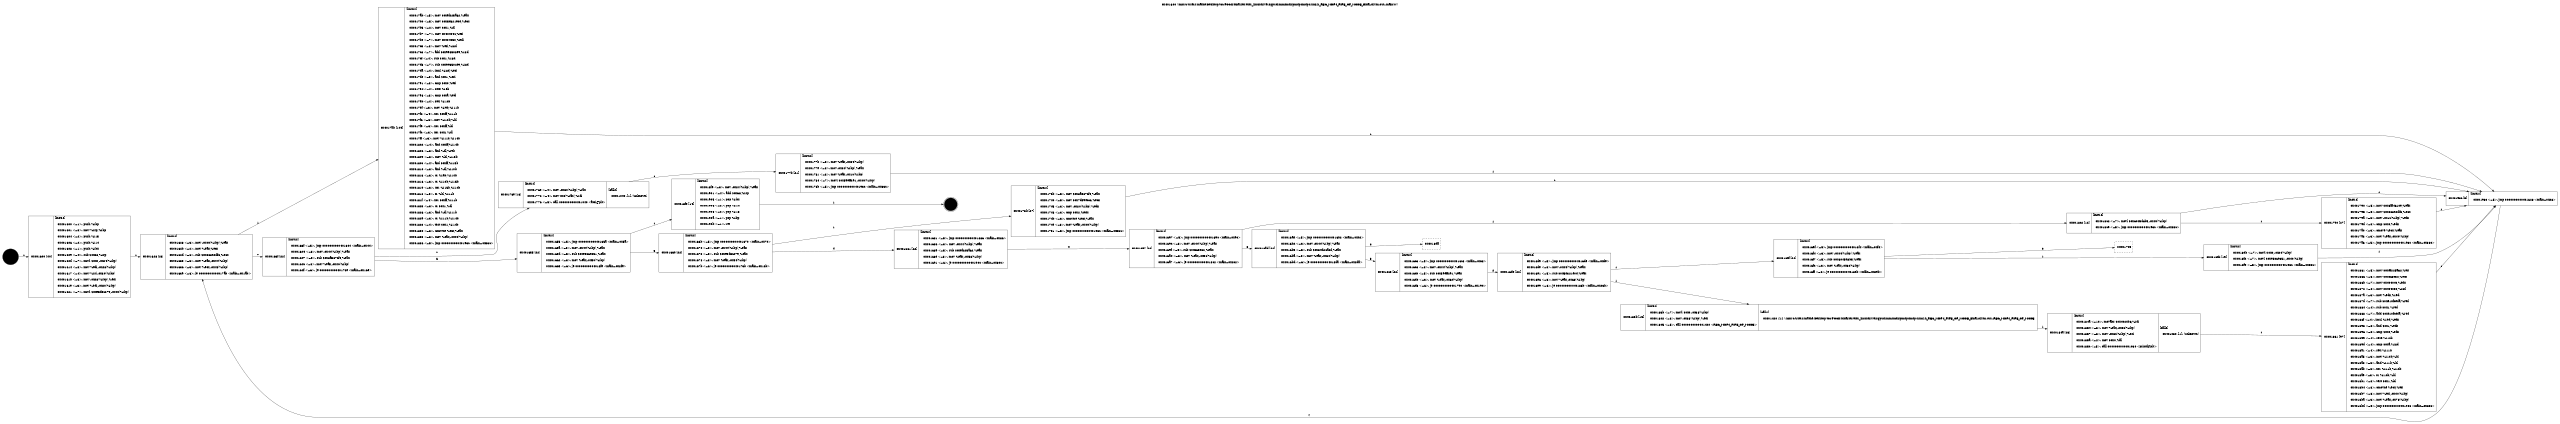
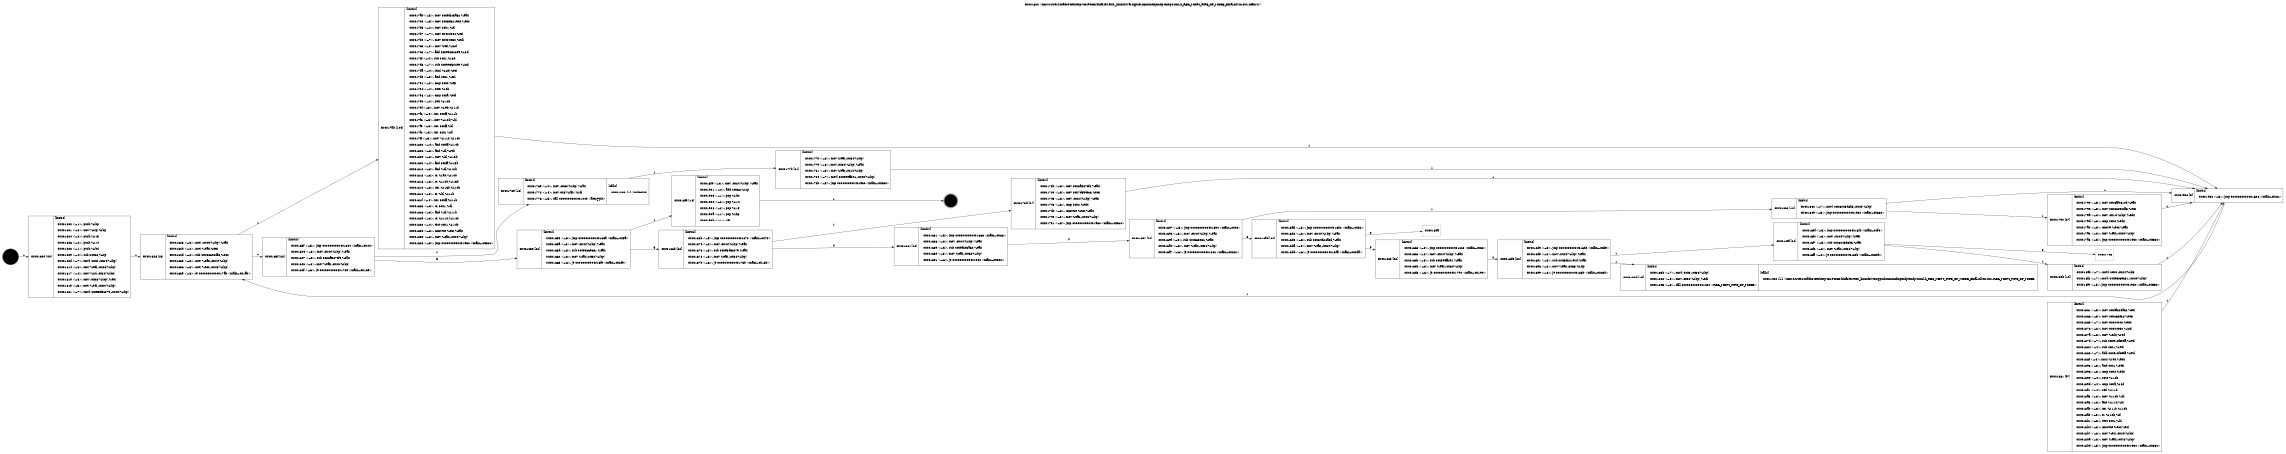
(2124, 333) -> none
